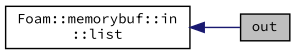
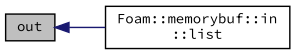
(222, 27) -> (87, 27)
